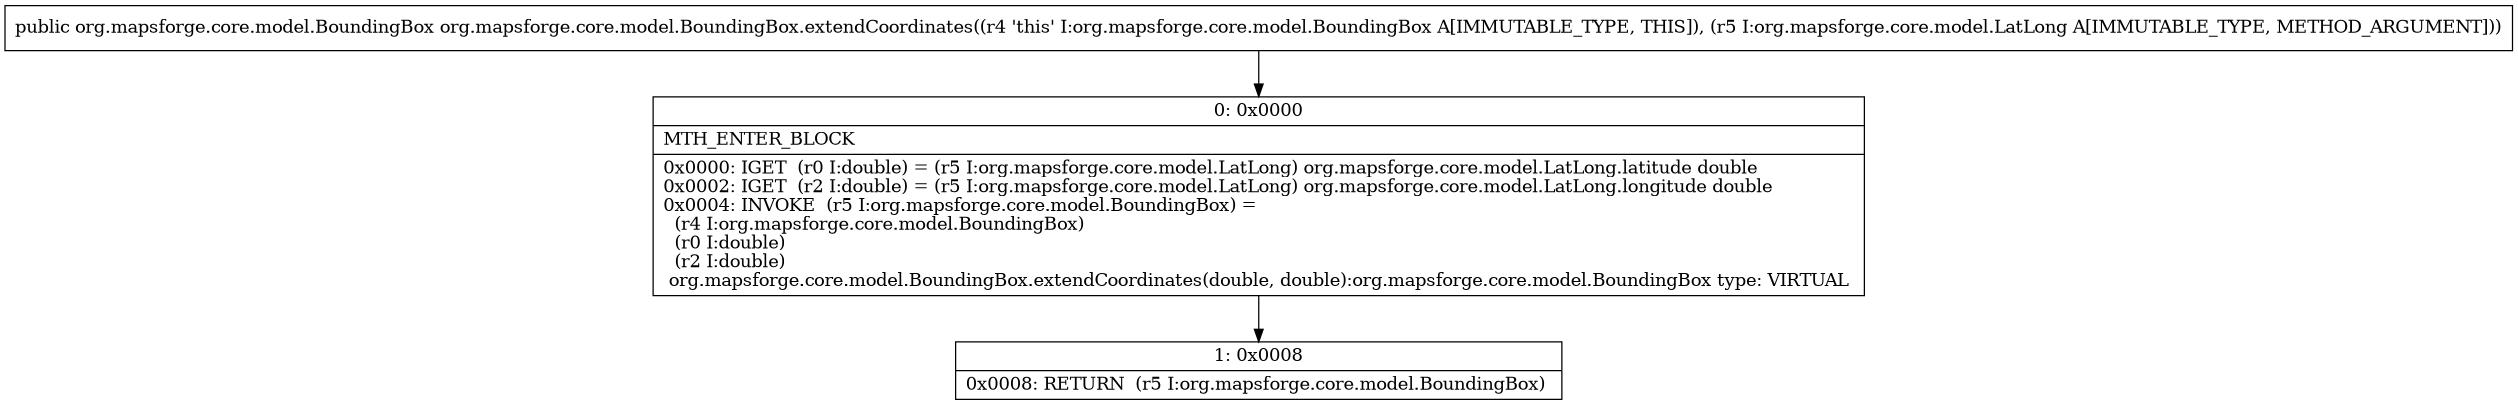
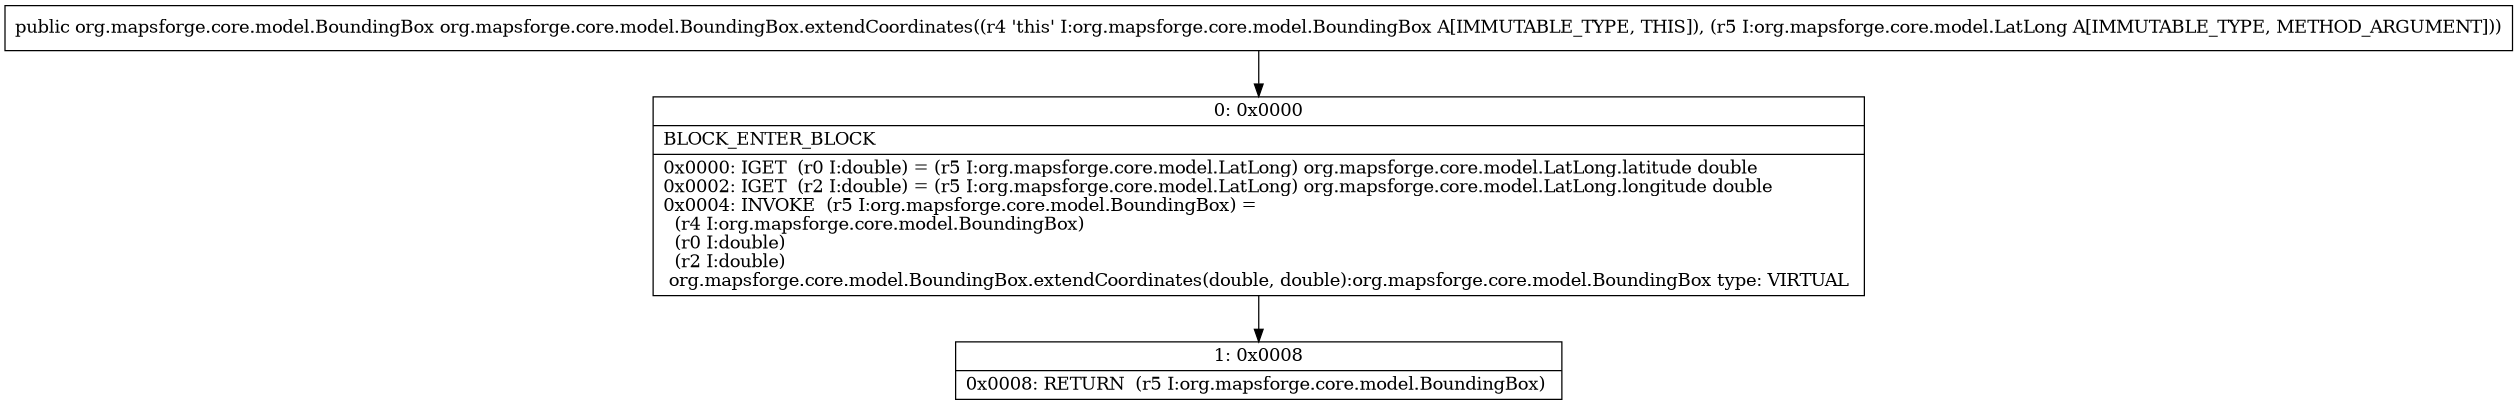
(759, 139) -> (769, 139)
